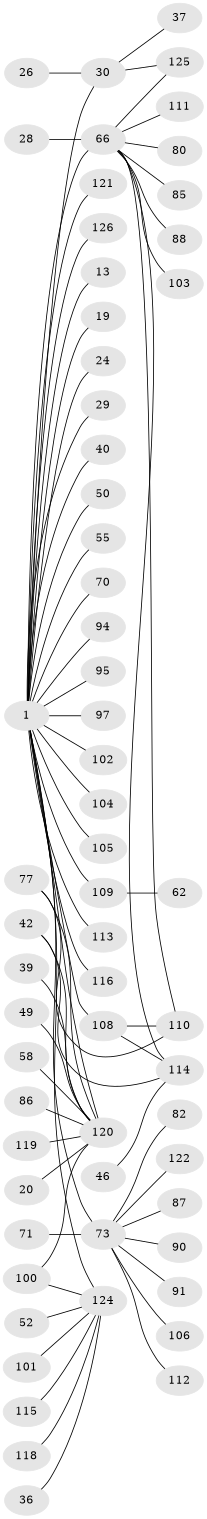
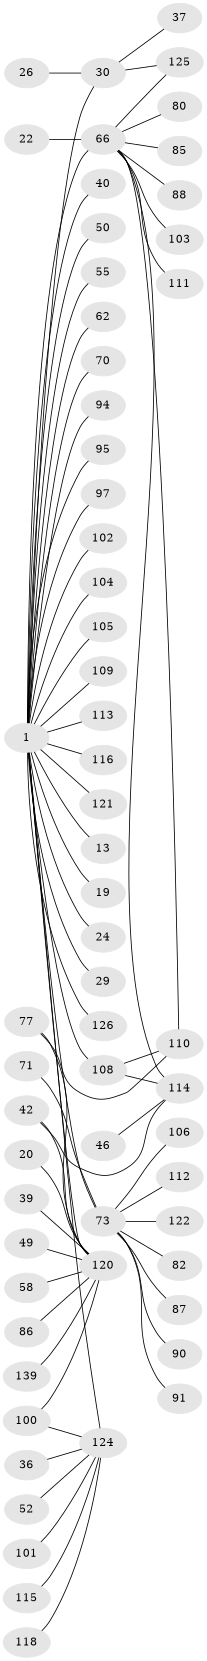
(27, 140) -> (27, 140)
(142, 893) -> (51, 462)
(27, 1146) -> (27, 1377)
